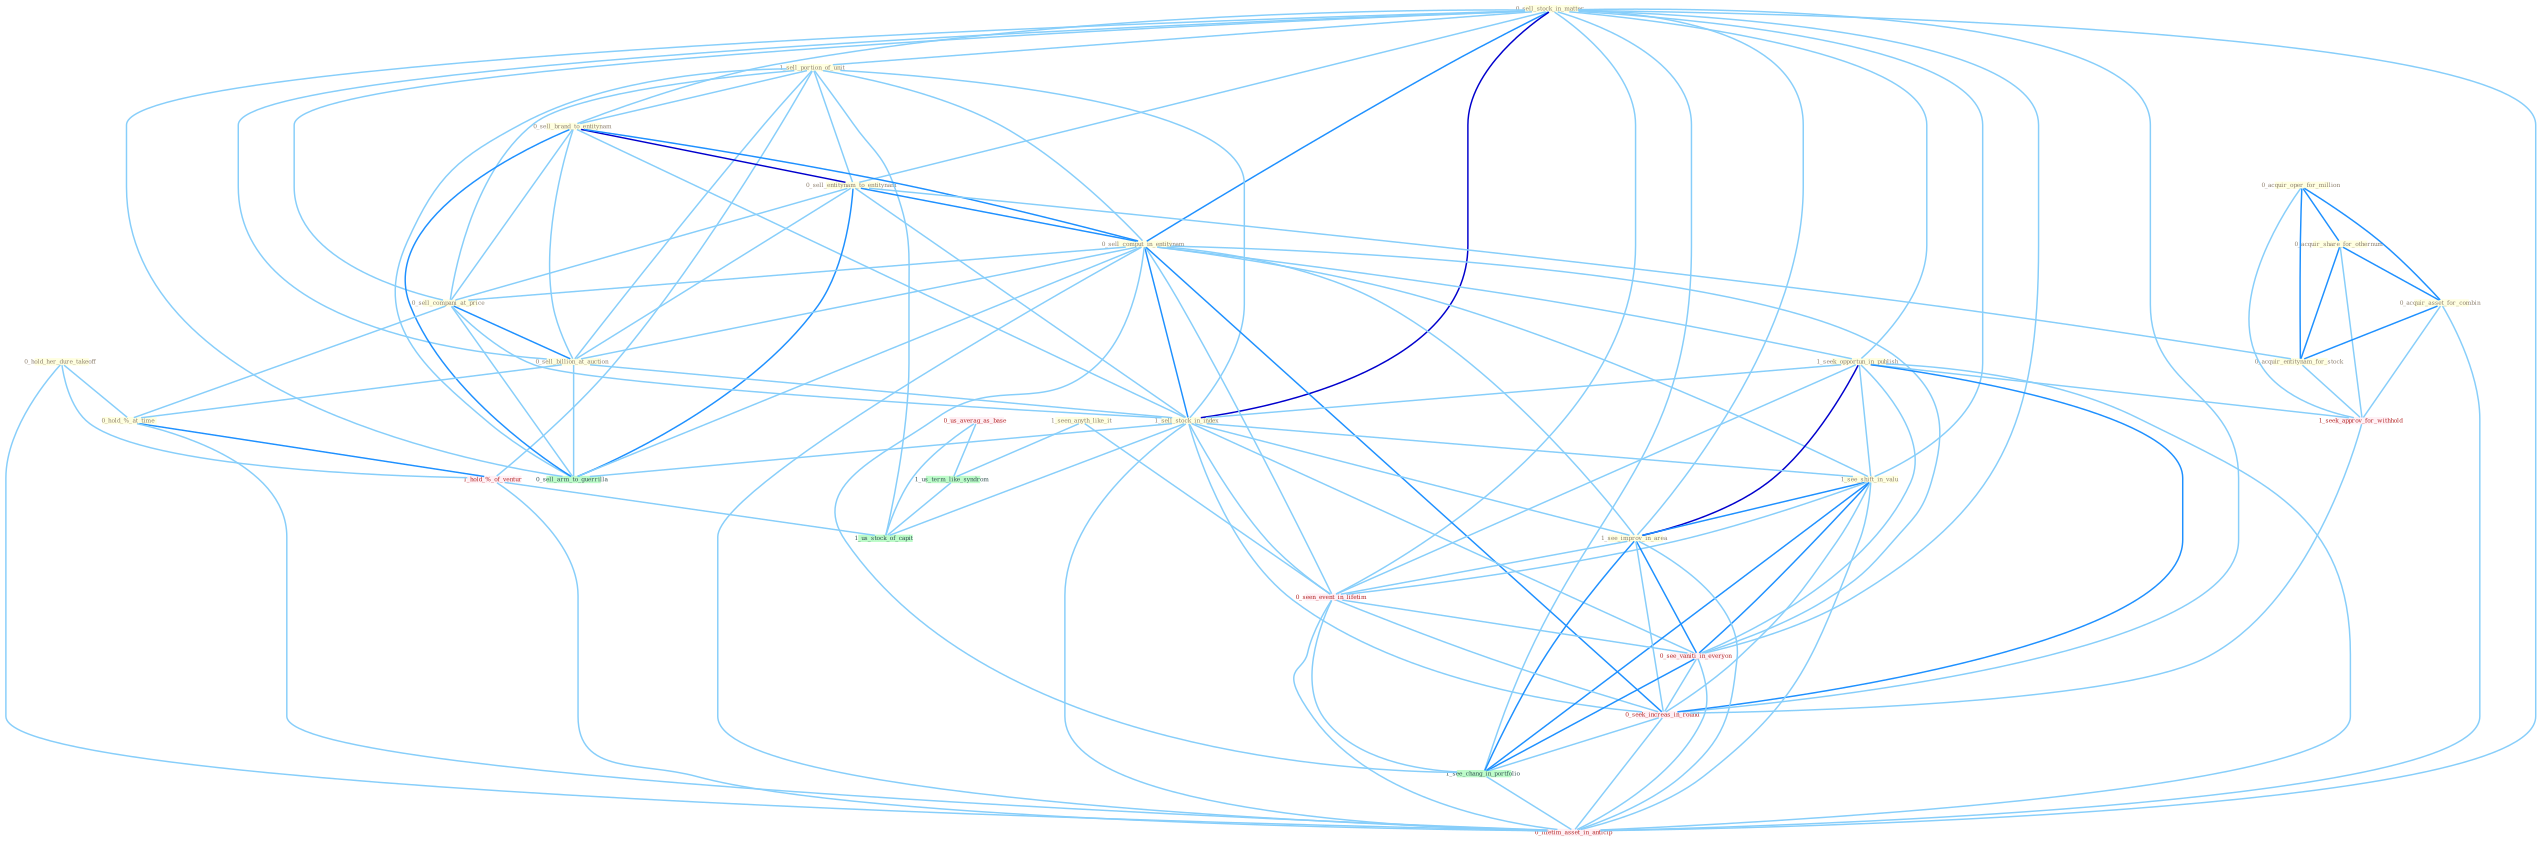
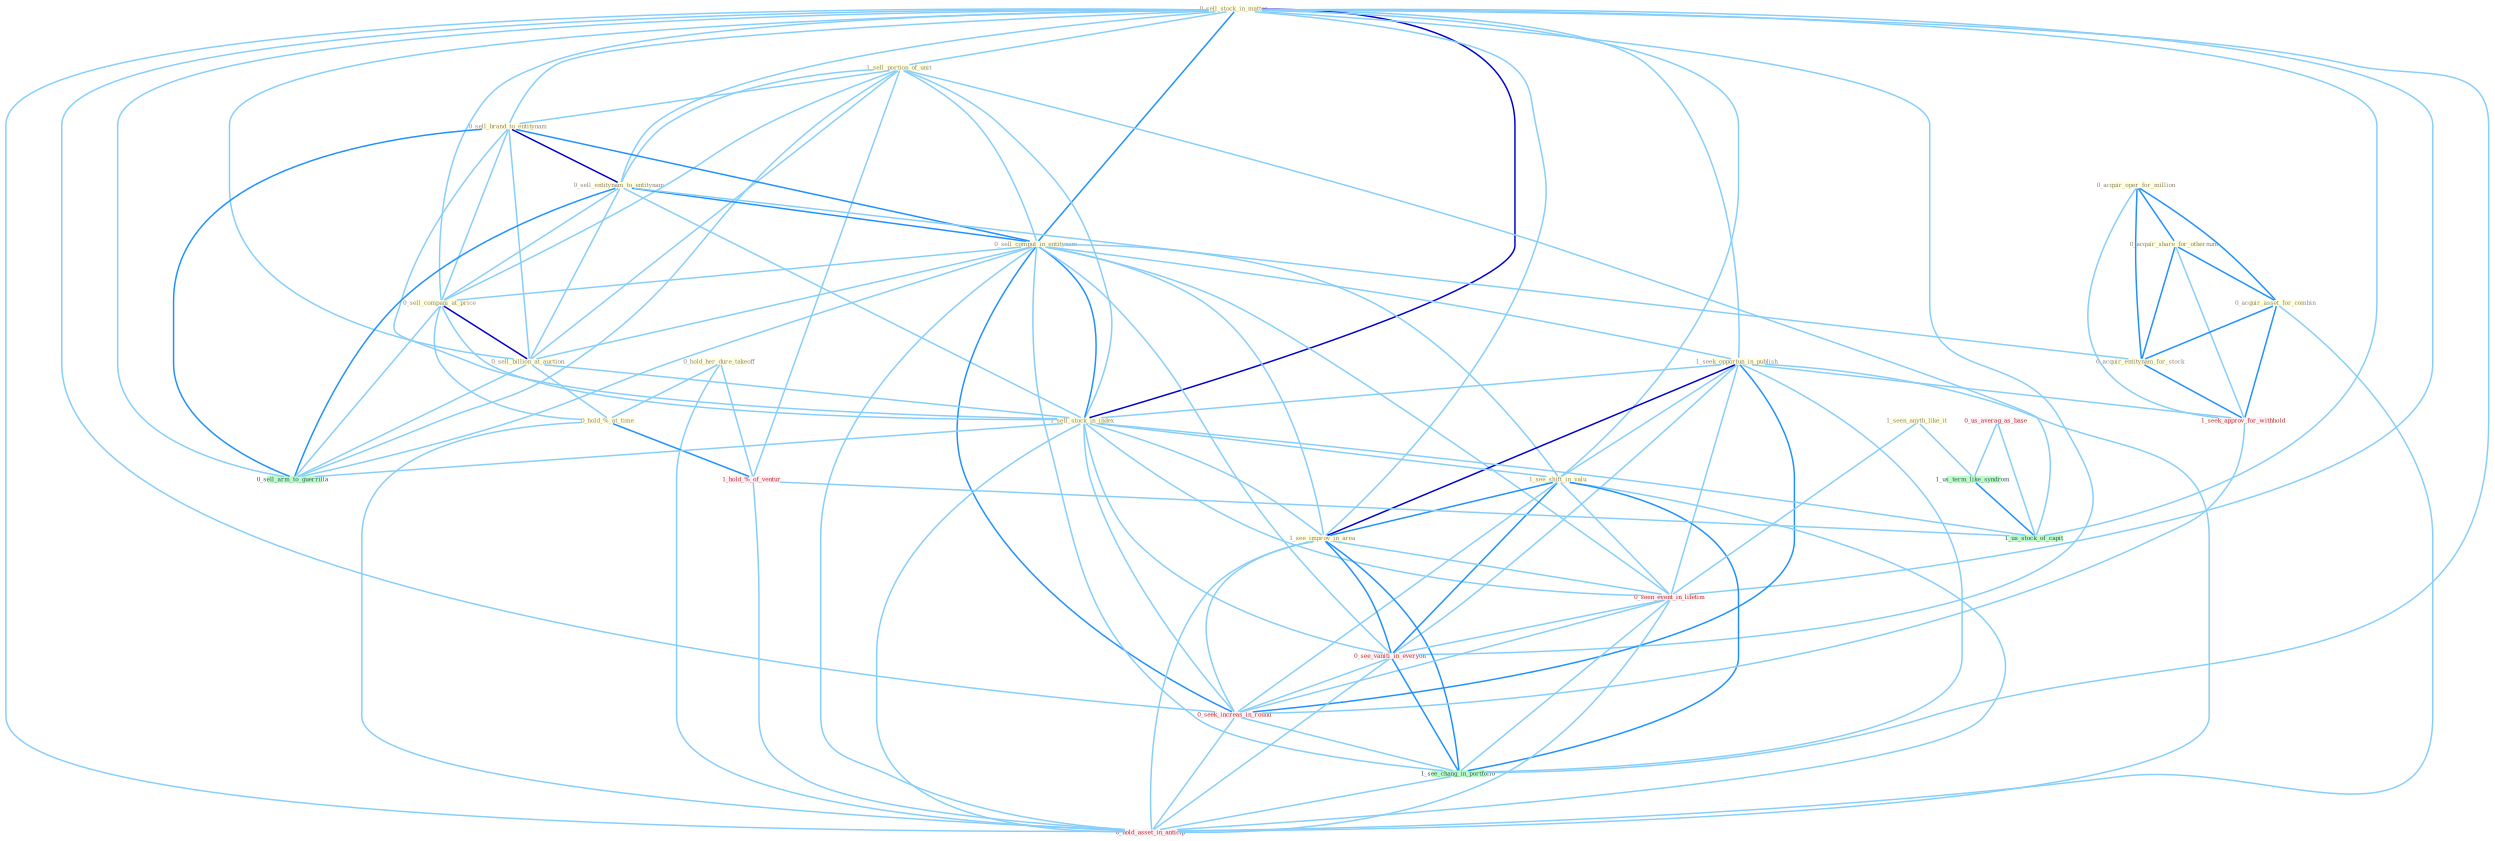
none -> (2265, 68)
(512, 332) -> (485, 332)
(2402, 362) -> (2261, 362)
(2331, 391) -> (2193, 391)
(919, 509) -> (2005, 509)
none -> (1929, 701)
(1574, 832) -> (1152, 832)
